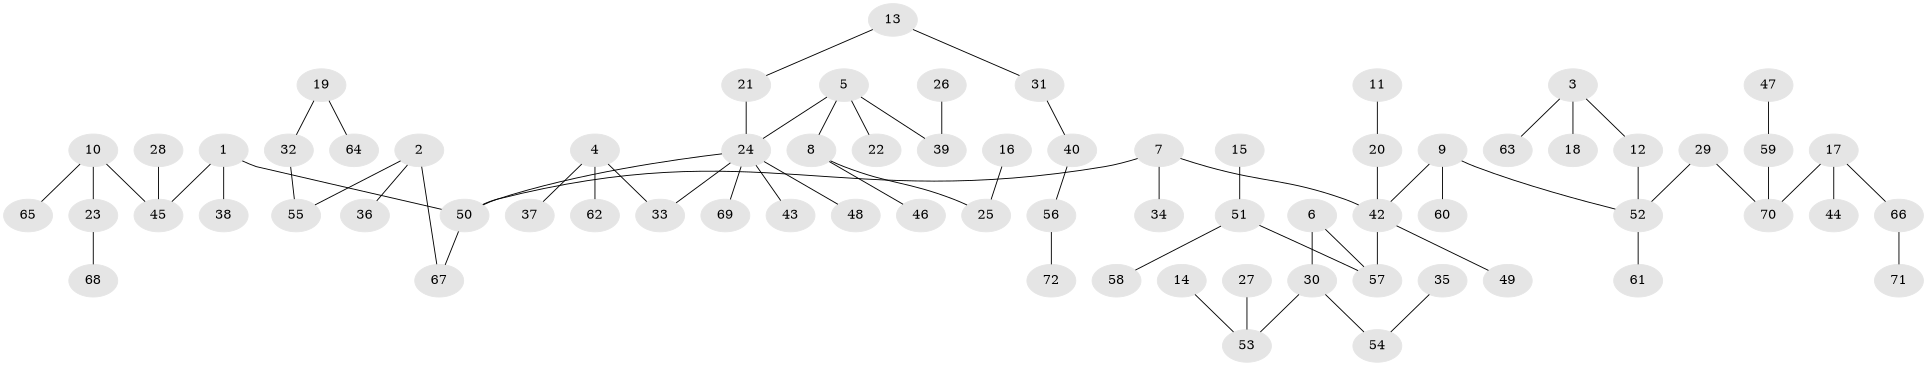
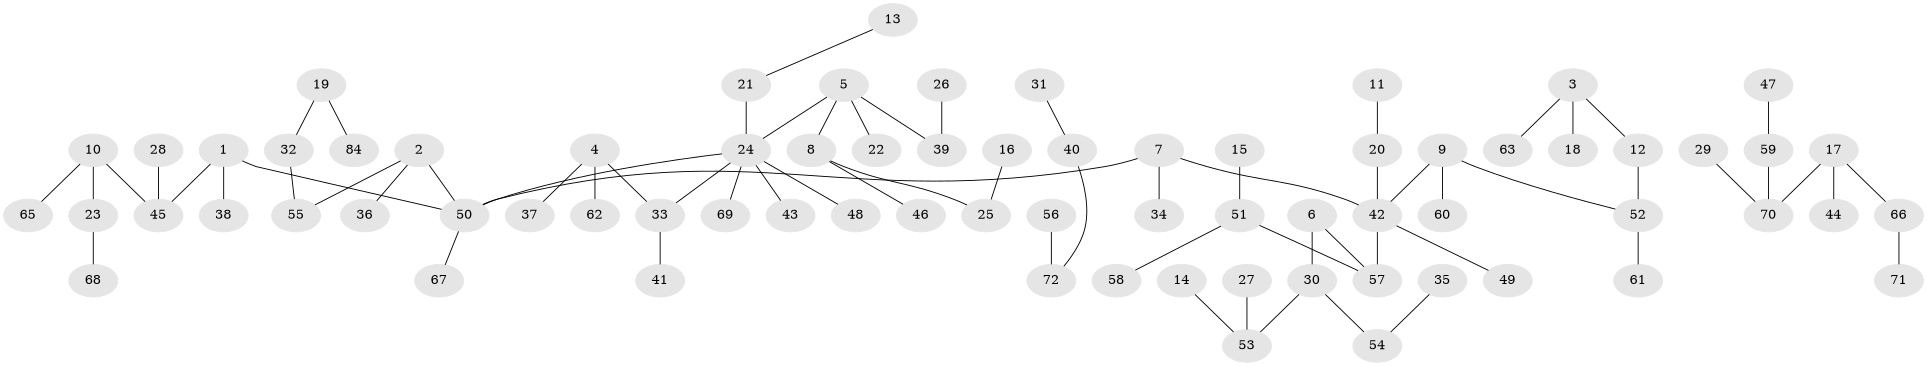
(966, 53) -> none
(354, 150) -> (354, 150)
(1062, 183) -> (1086, 219)
(1671, 183) -> none
(429, 215) -> (442, 183)
none -> (660, 281)
